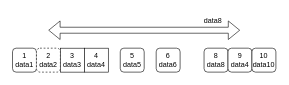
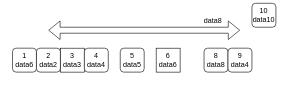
(24, 60) -> (24, 60)
(48, 60) -> (48, 60)
(96, 60) -> (96, 60)
(168, 60) -> (168, 60)
(264, 60) -> (264, 15)
